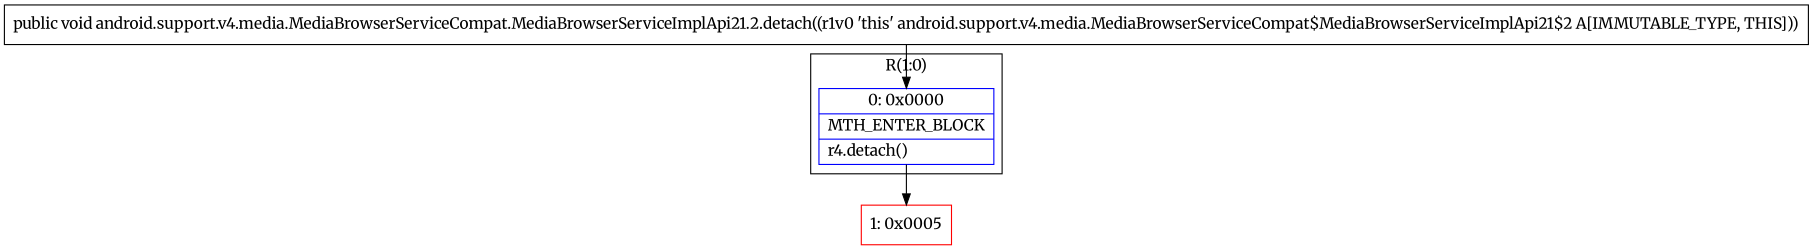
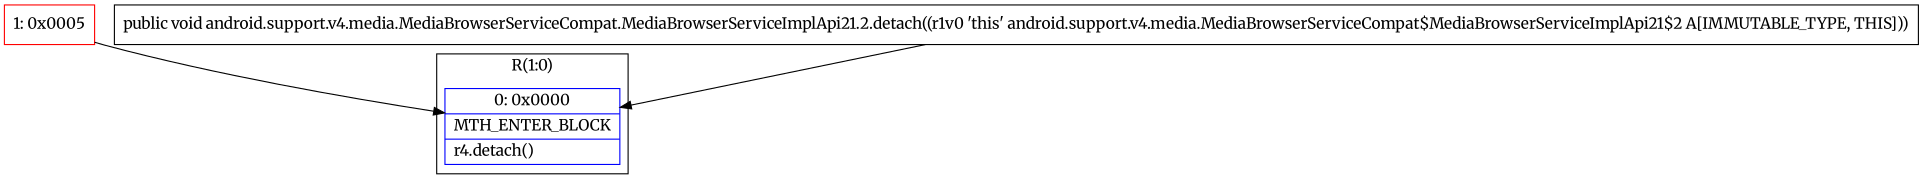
(906, 181) -> (263, 81)
